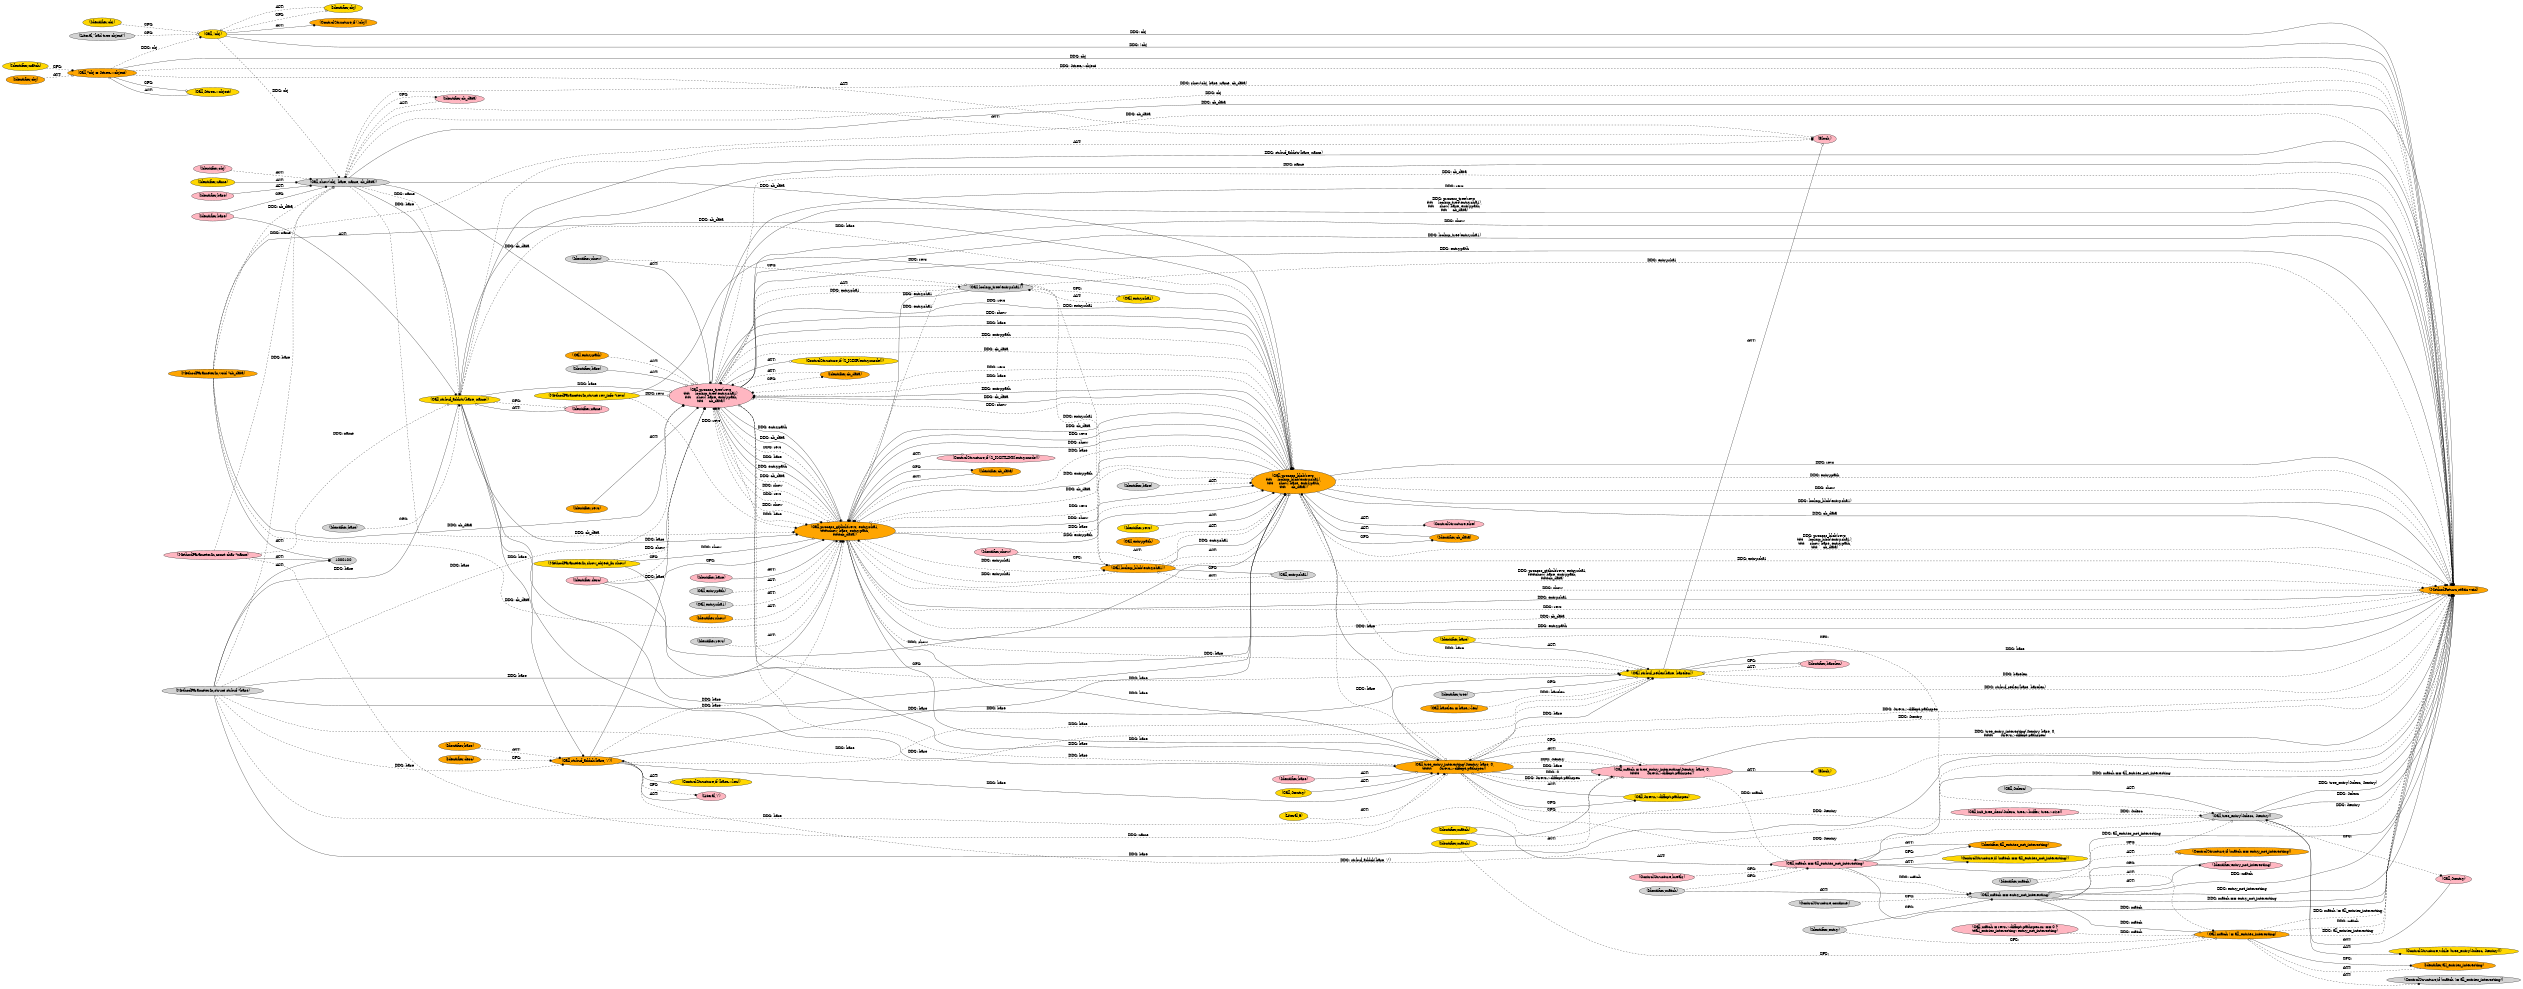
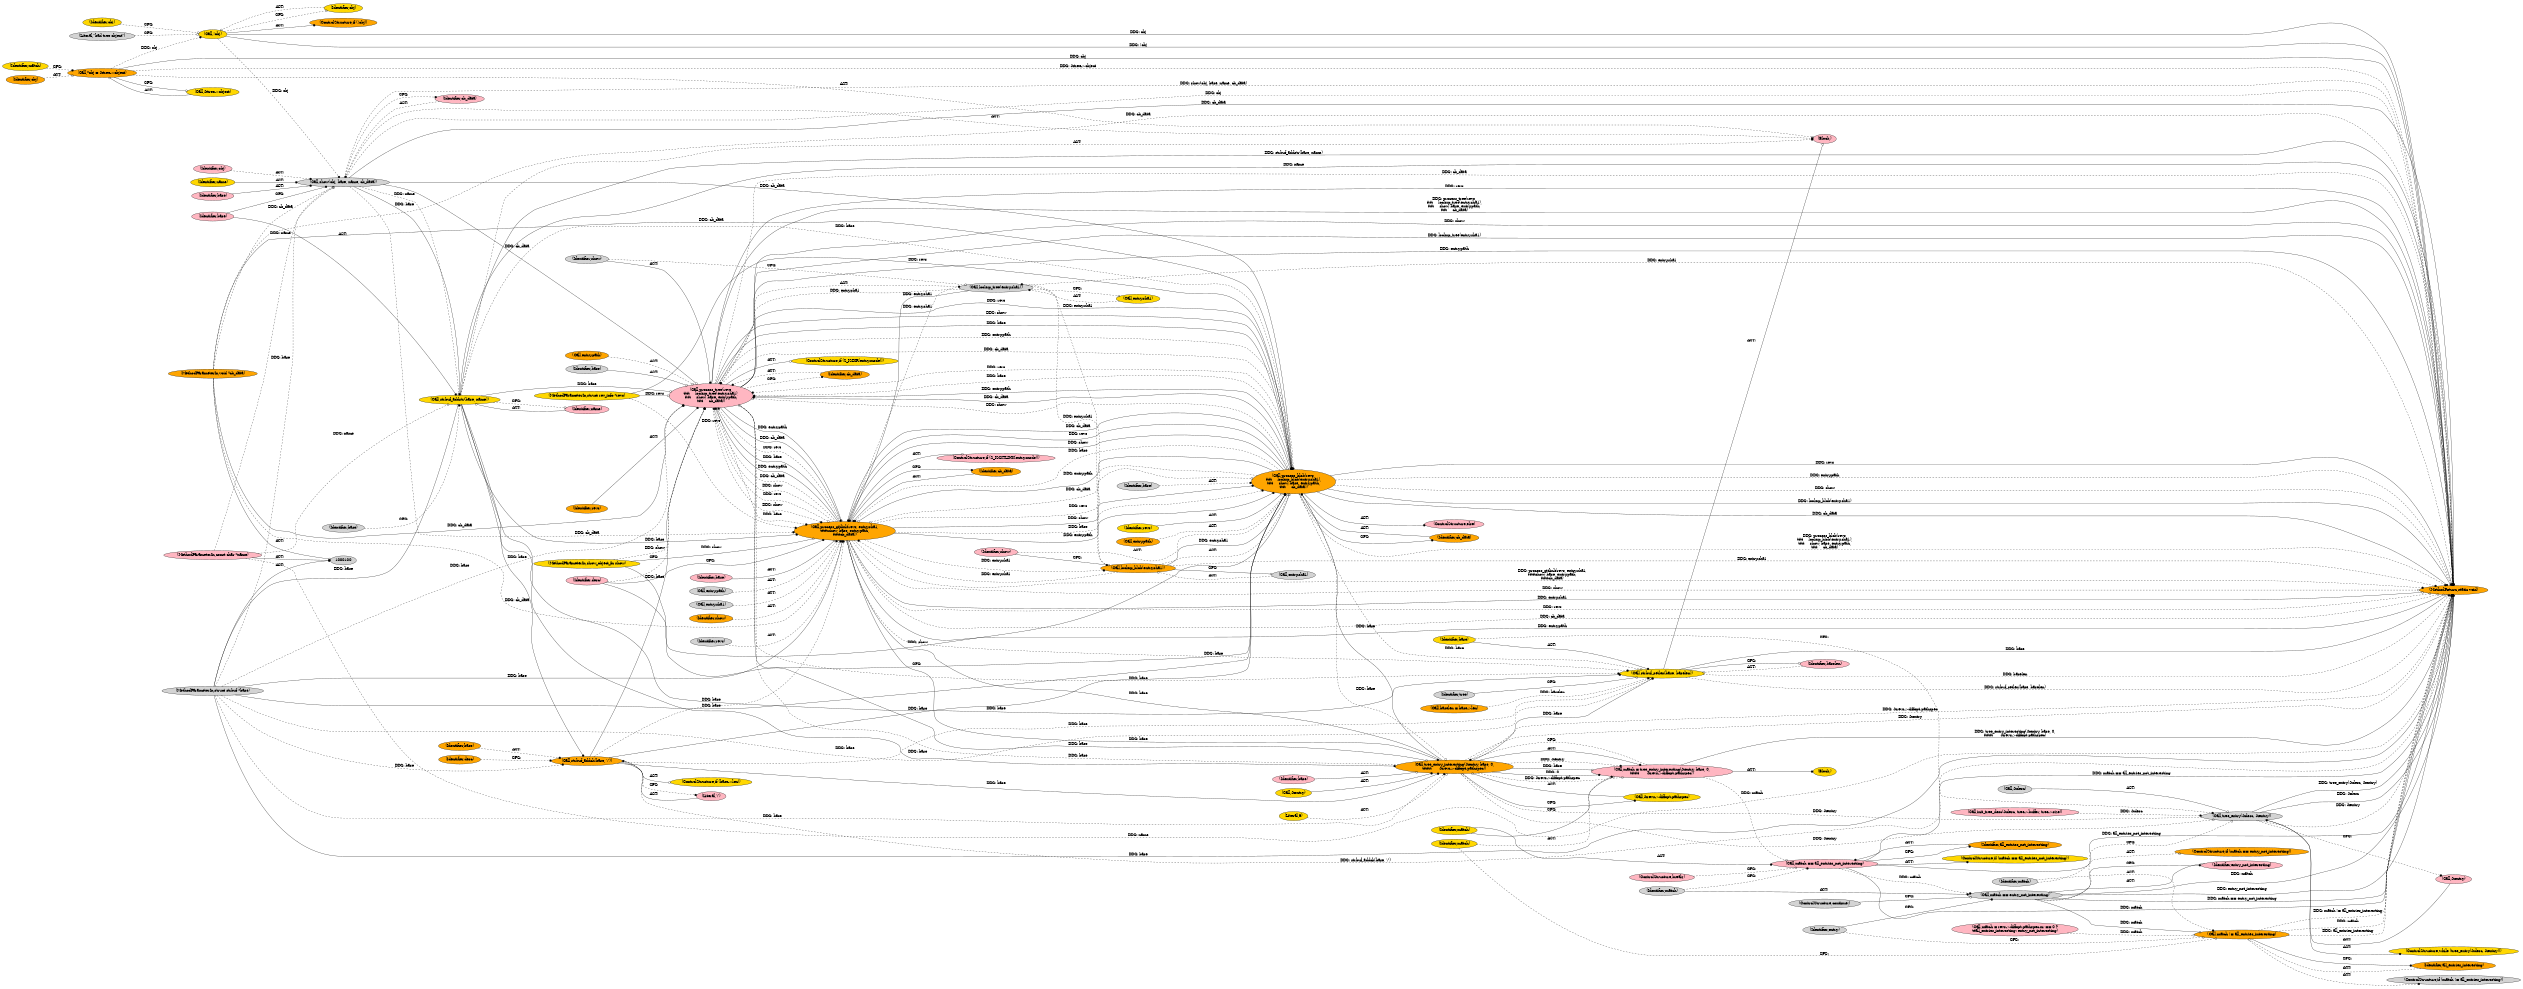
(1914, 900) -> (1914, 900)
